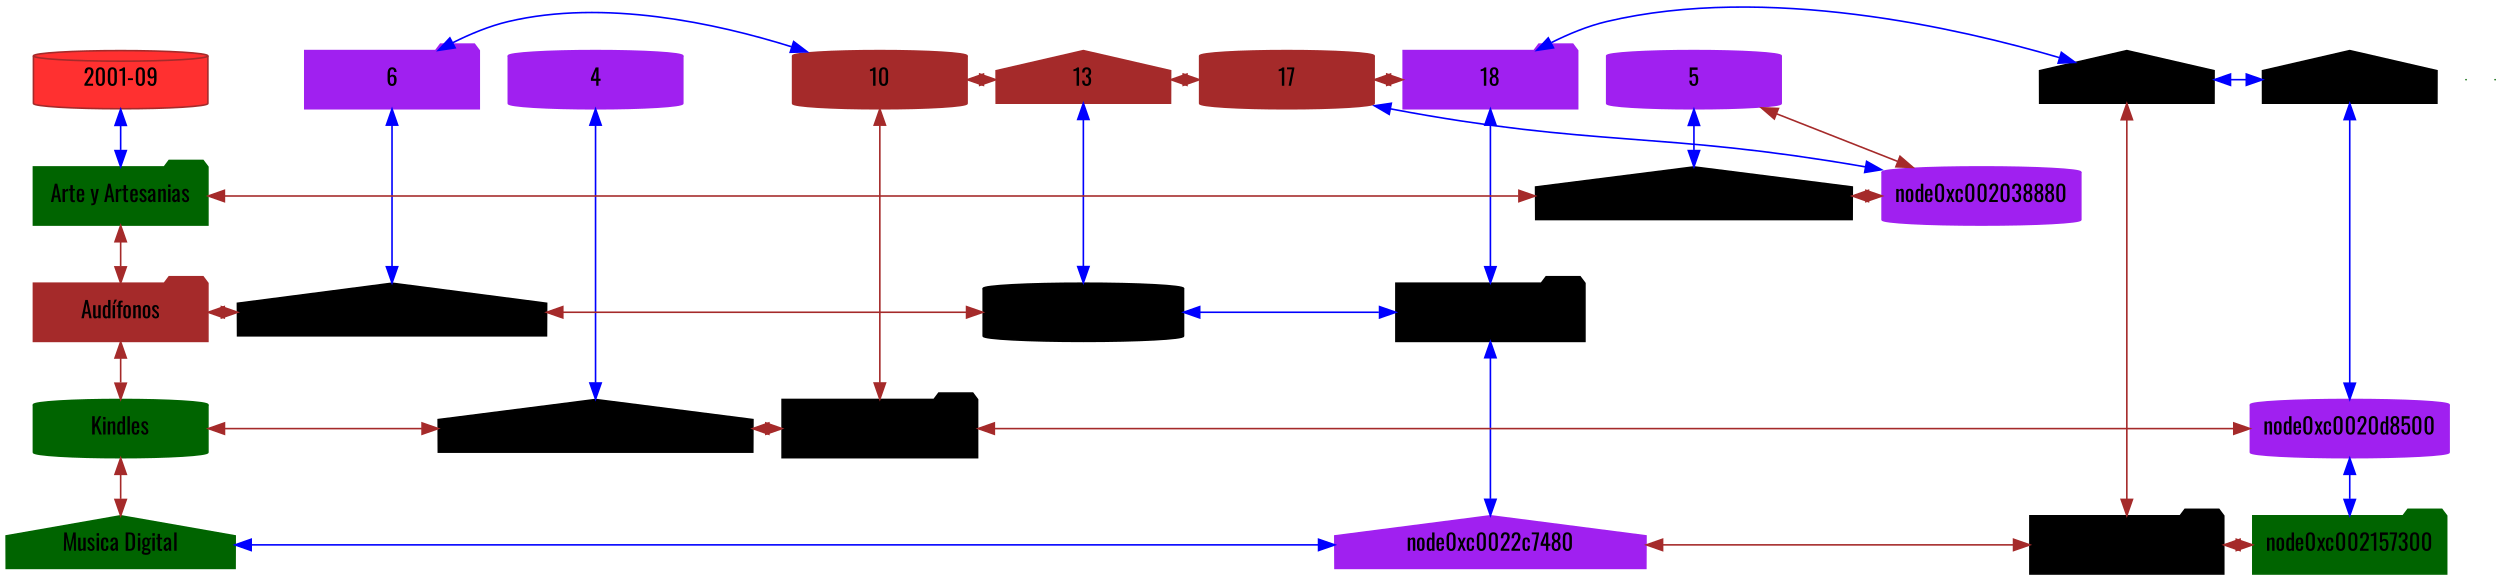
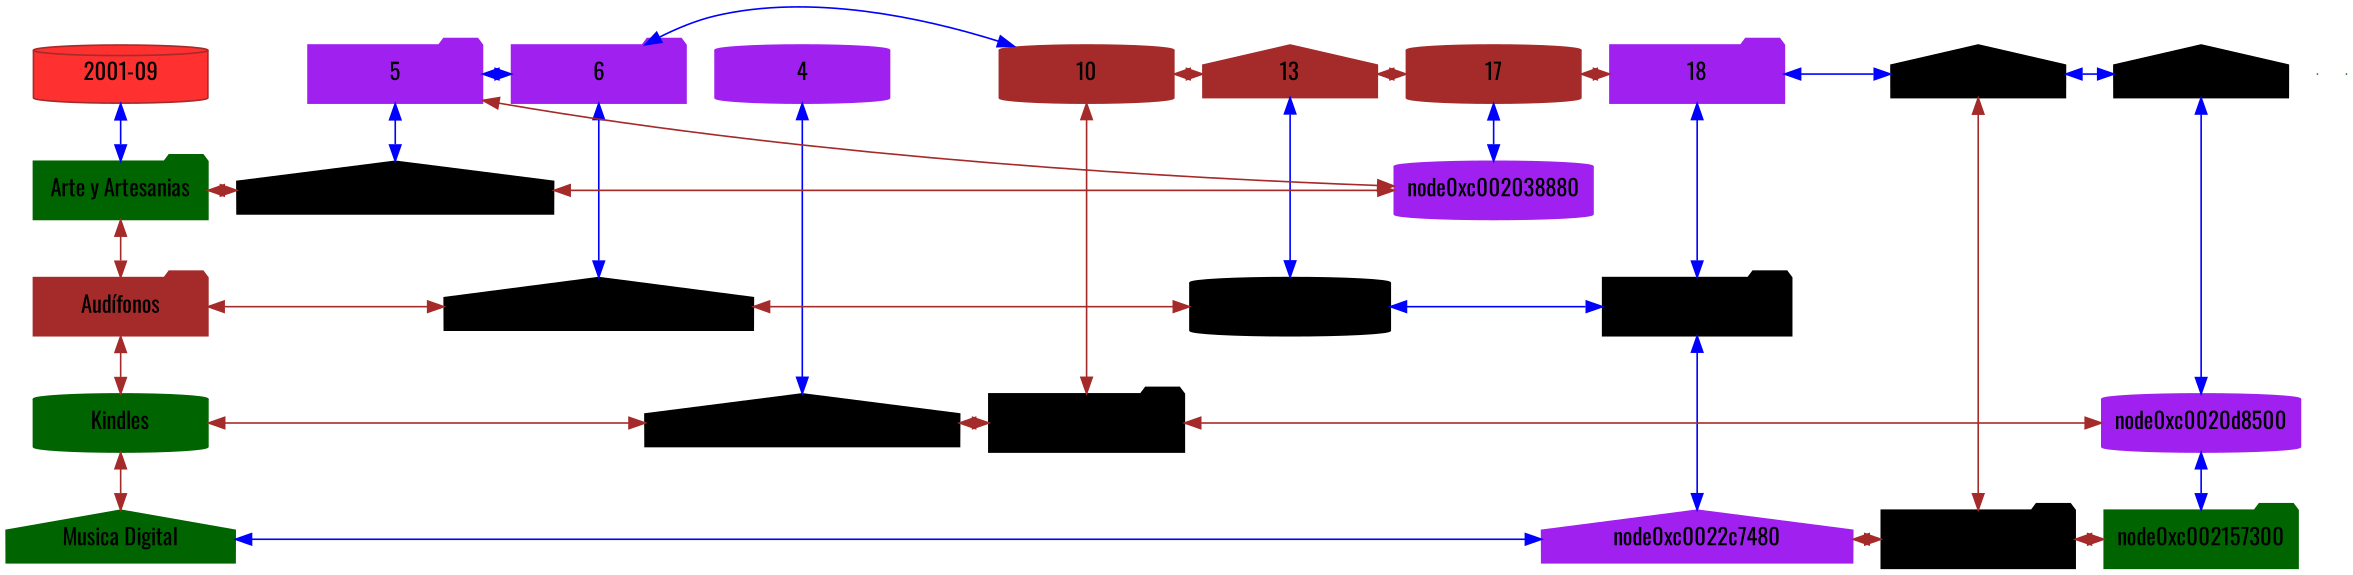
none -> (500, 74)
(1694, 80) -> (395, 74)
